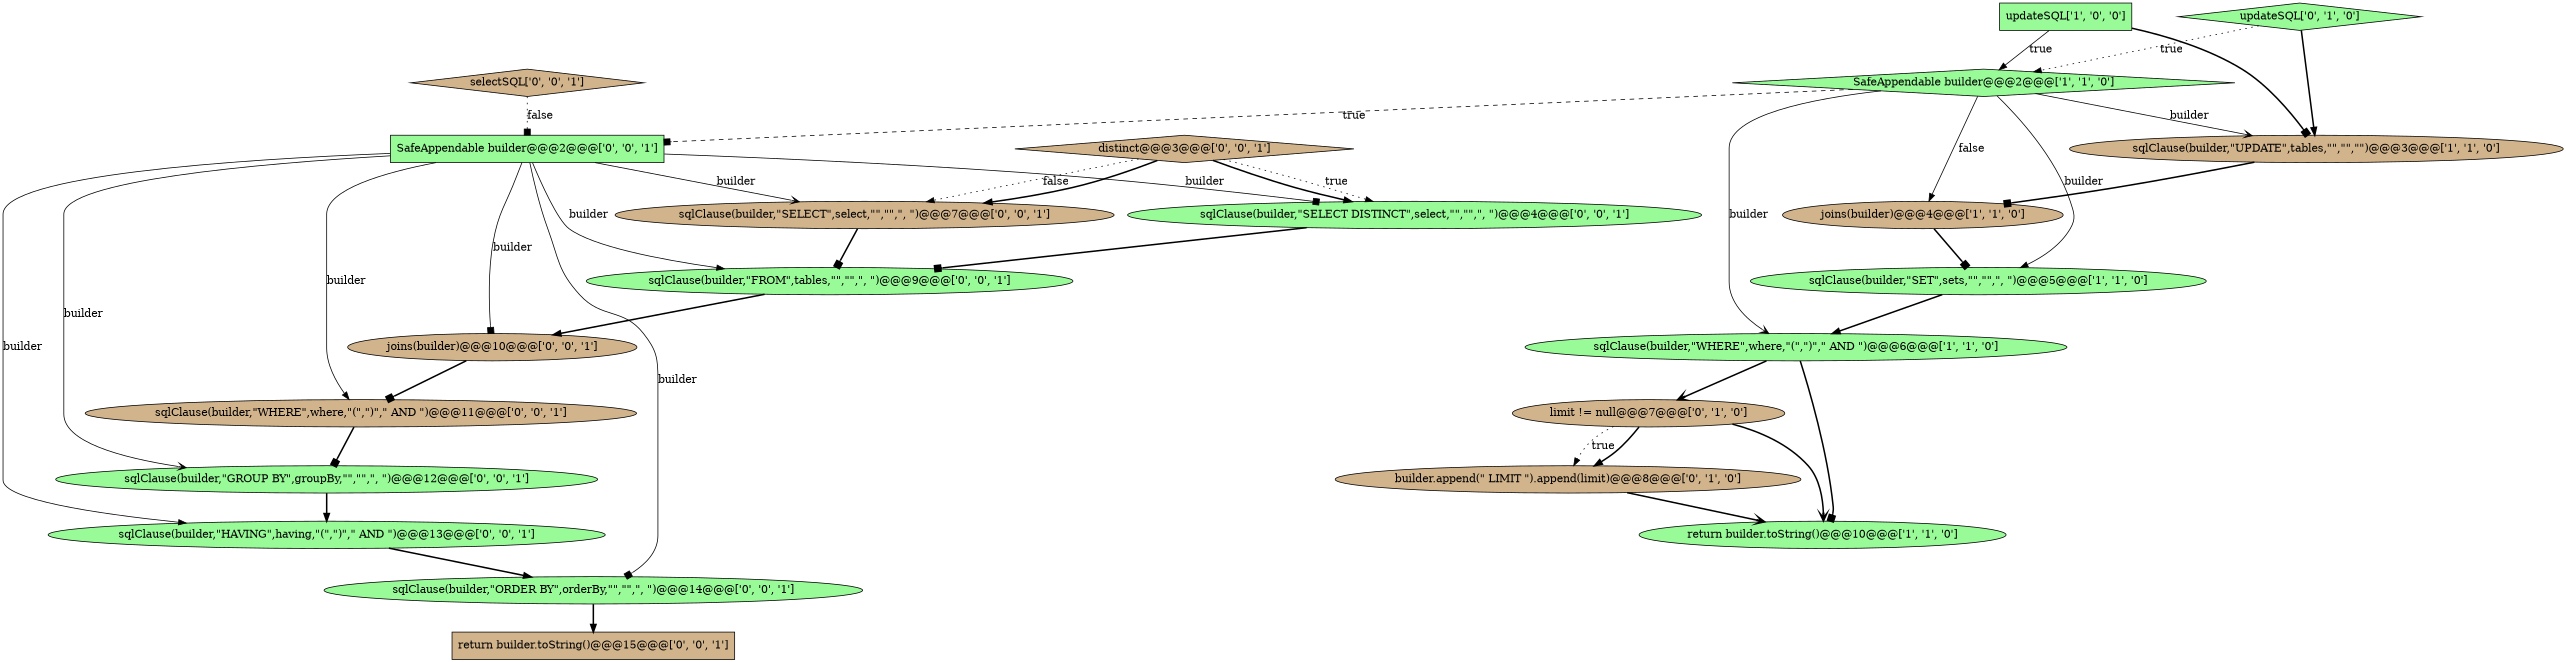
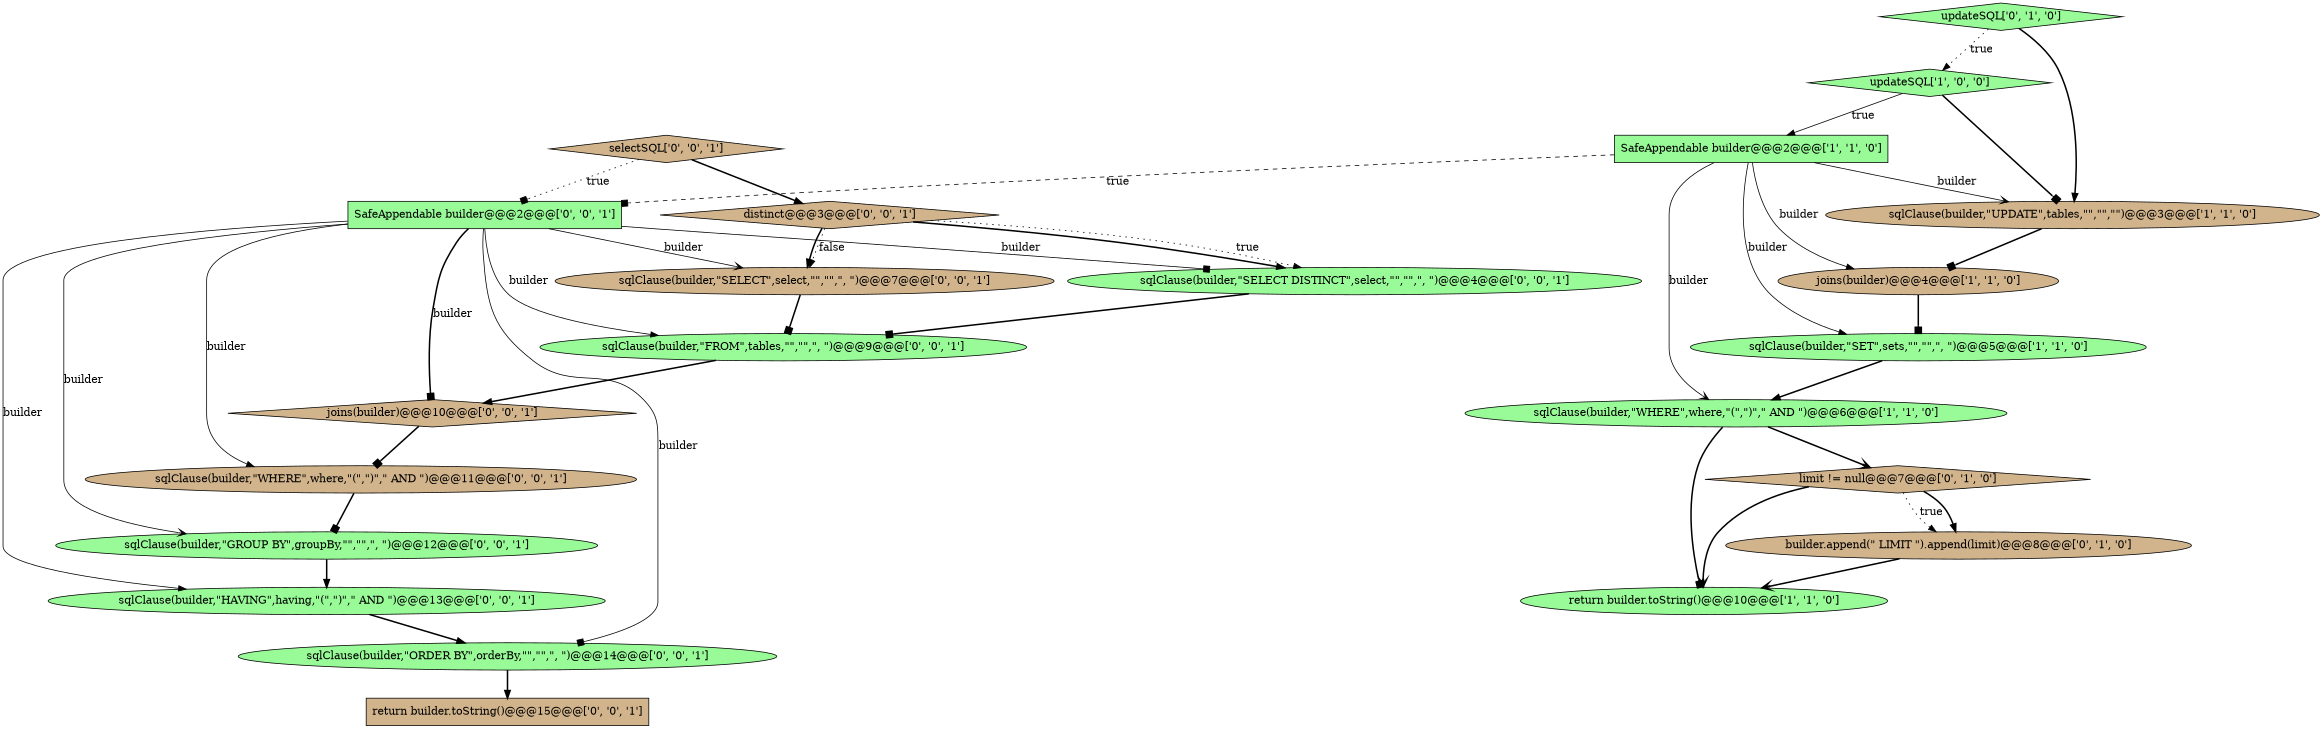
(2066, 17) -> (1930, 83)
(2150, 48) -> (1968, 47)
(1984, 83) -> (1751, 149)
(540, 116) -> (598, 182)
(1971, 149) -> (1799, 215)
none -> (743, 180)
(493, 242) -> (434, 306)
(492, 347) -> (432, 413)
(1649, 413) -> (1898, 479)
